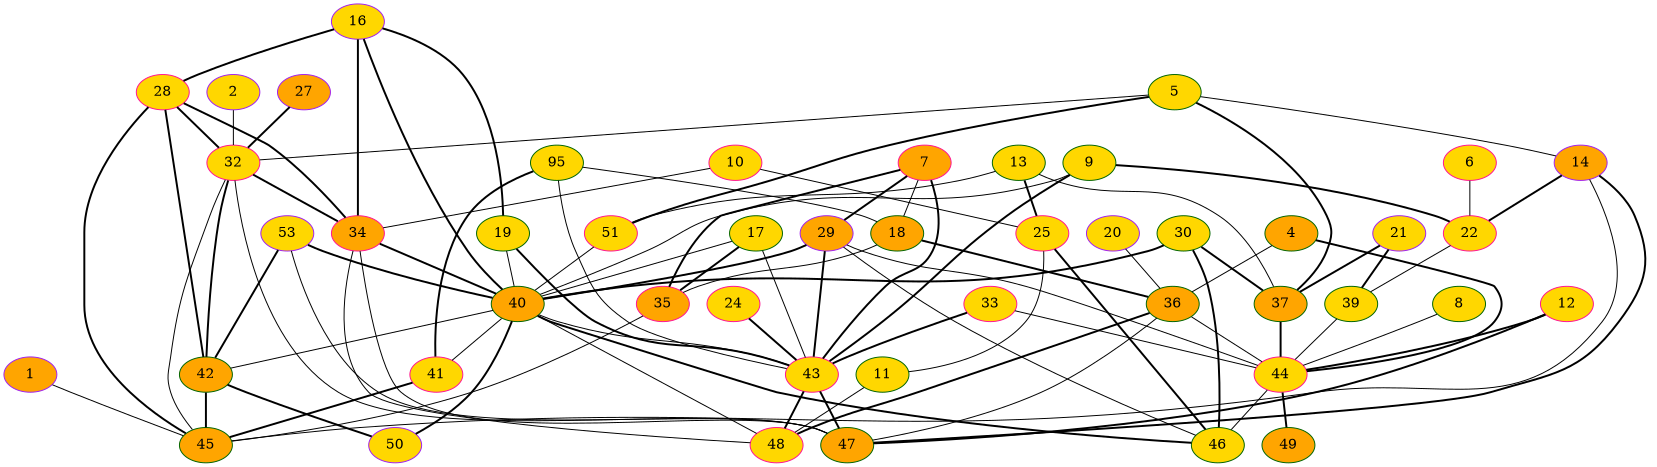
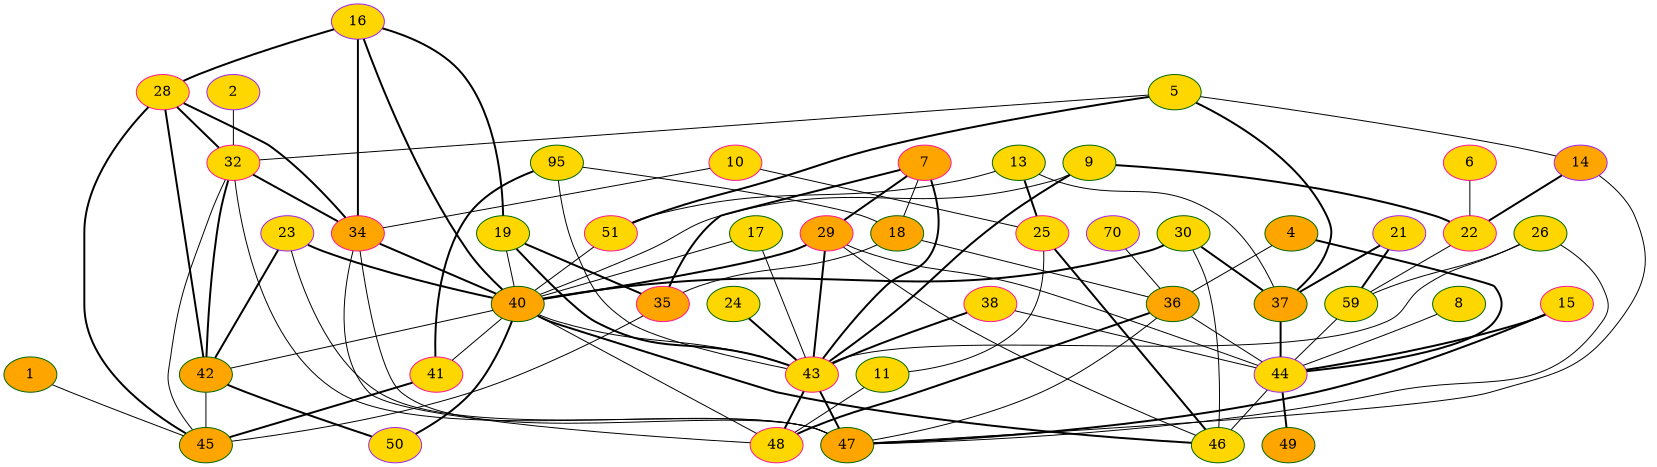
(304, 92) -> none
(287, 233) -> (287, 233)
(827, 233) -> (827, 233)
(1113, 233) -> (1113, 233)
none -> (1540, 233)
(718, 262) -> (563, 260)
(1029, 267) -> (1029, 267)
(733, 304) -> (733, 304)
(990, 304) -> (990, 304)
(1351, 304) -> (1351, 304)
(1567, 304) -> (1567, 304)
(1217, 341) -> (1215, 323)
(30, 375) -> (30, 375)
(1281, 375) -> (1281, 375)
(206, 410) -> (206, 410)
(1341, 411) -> (1341, 411)
(1003, 420) -> none
